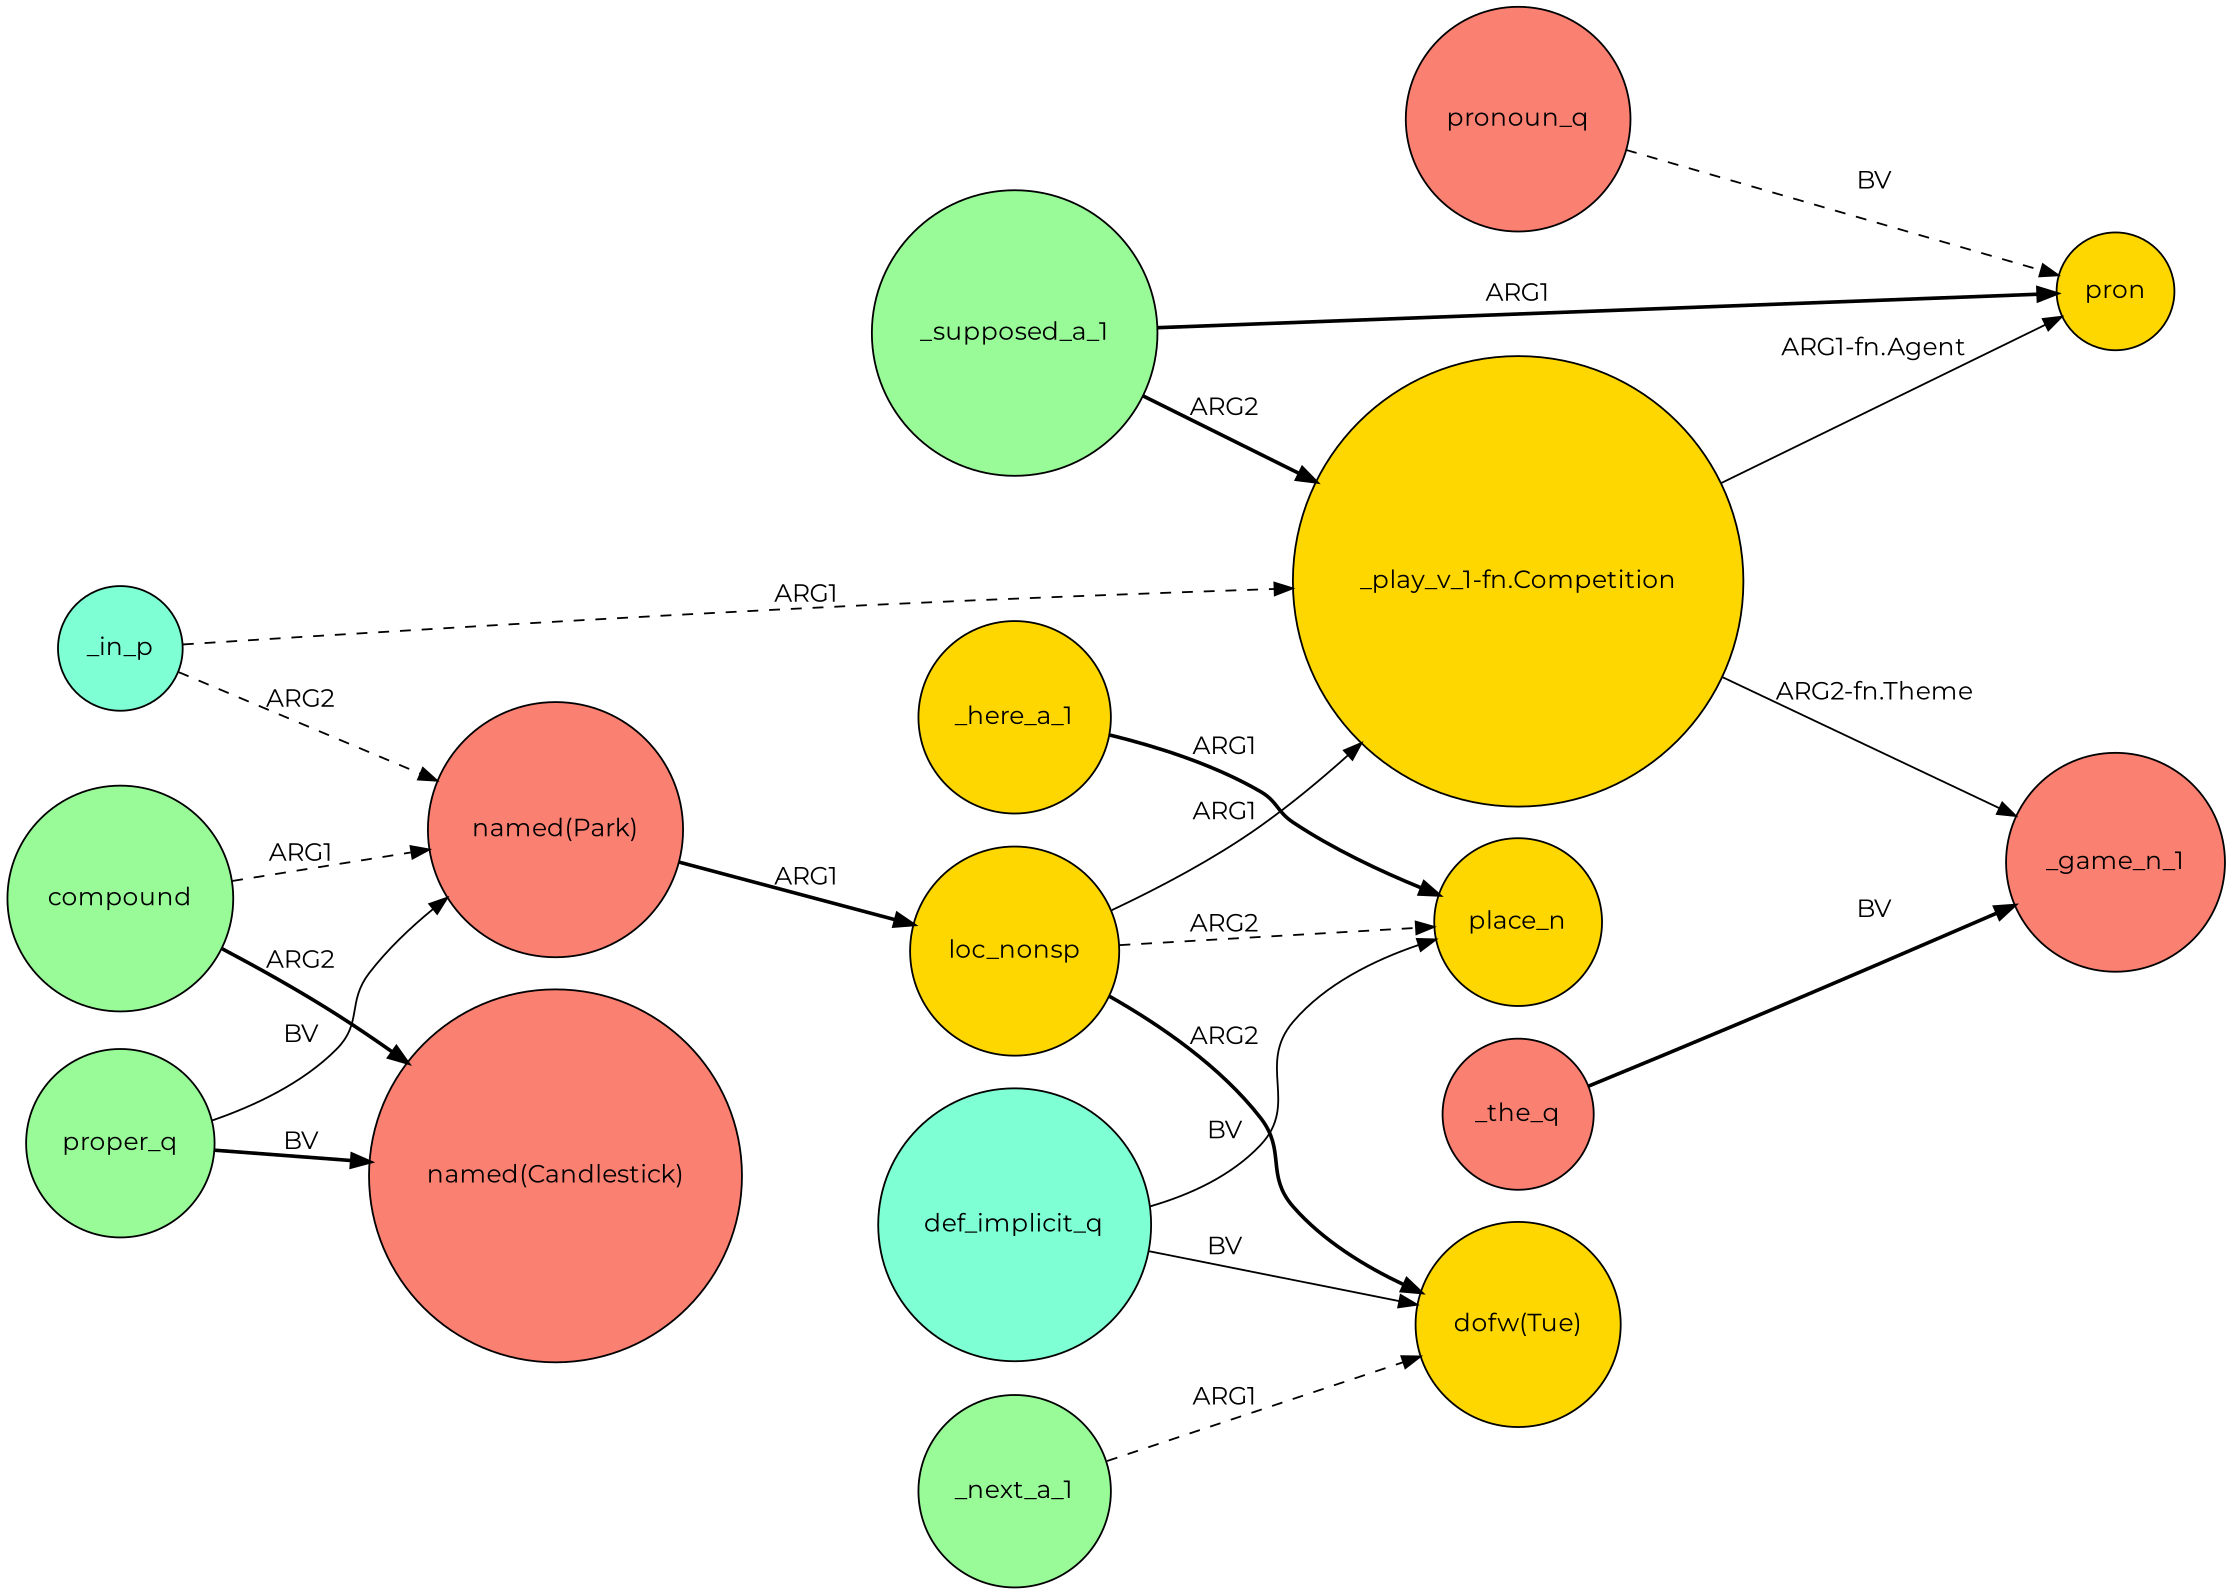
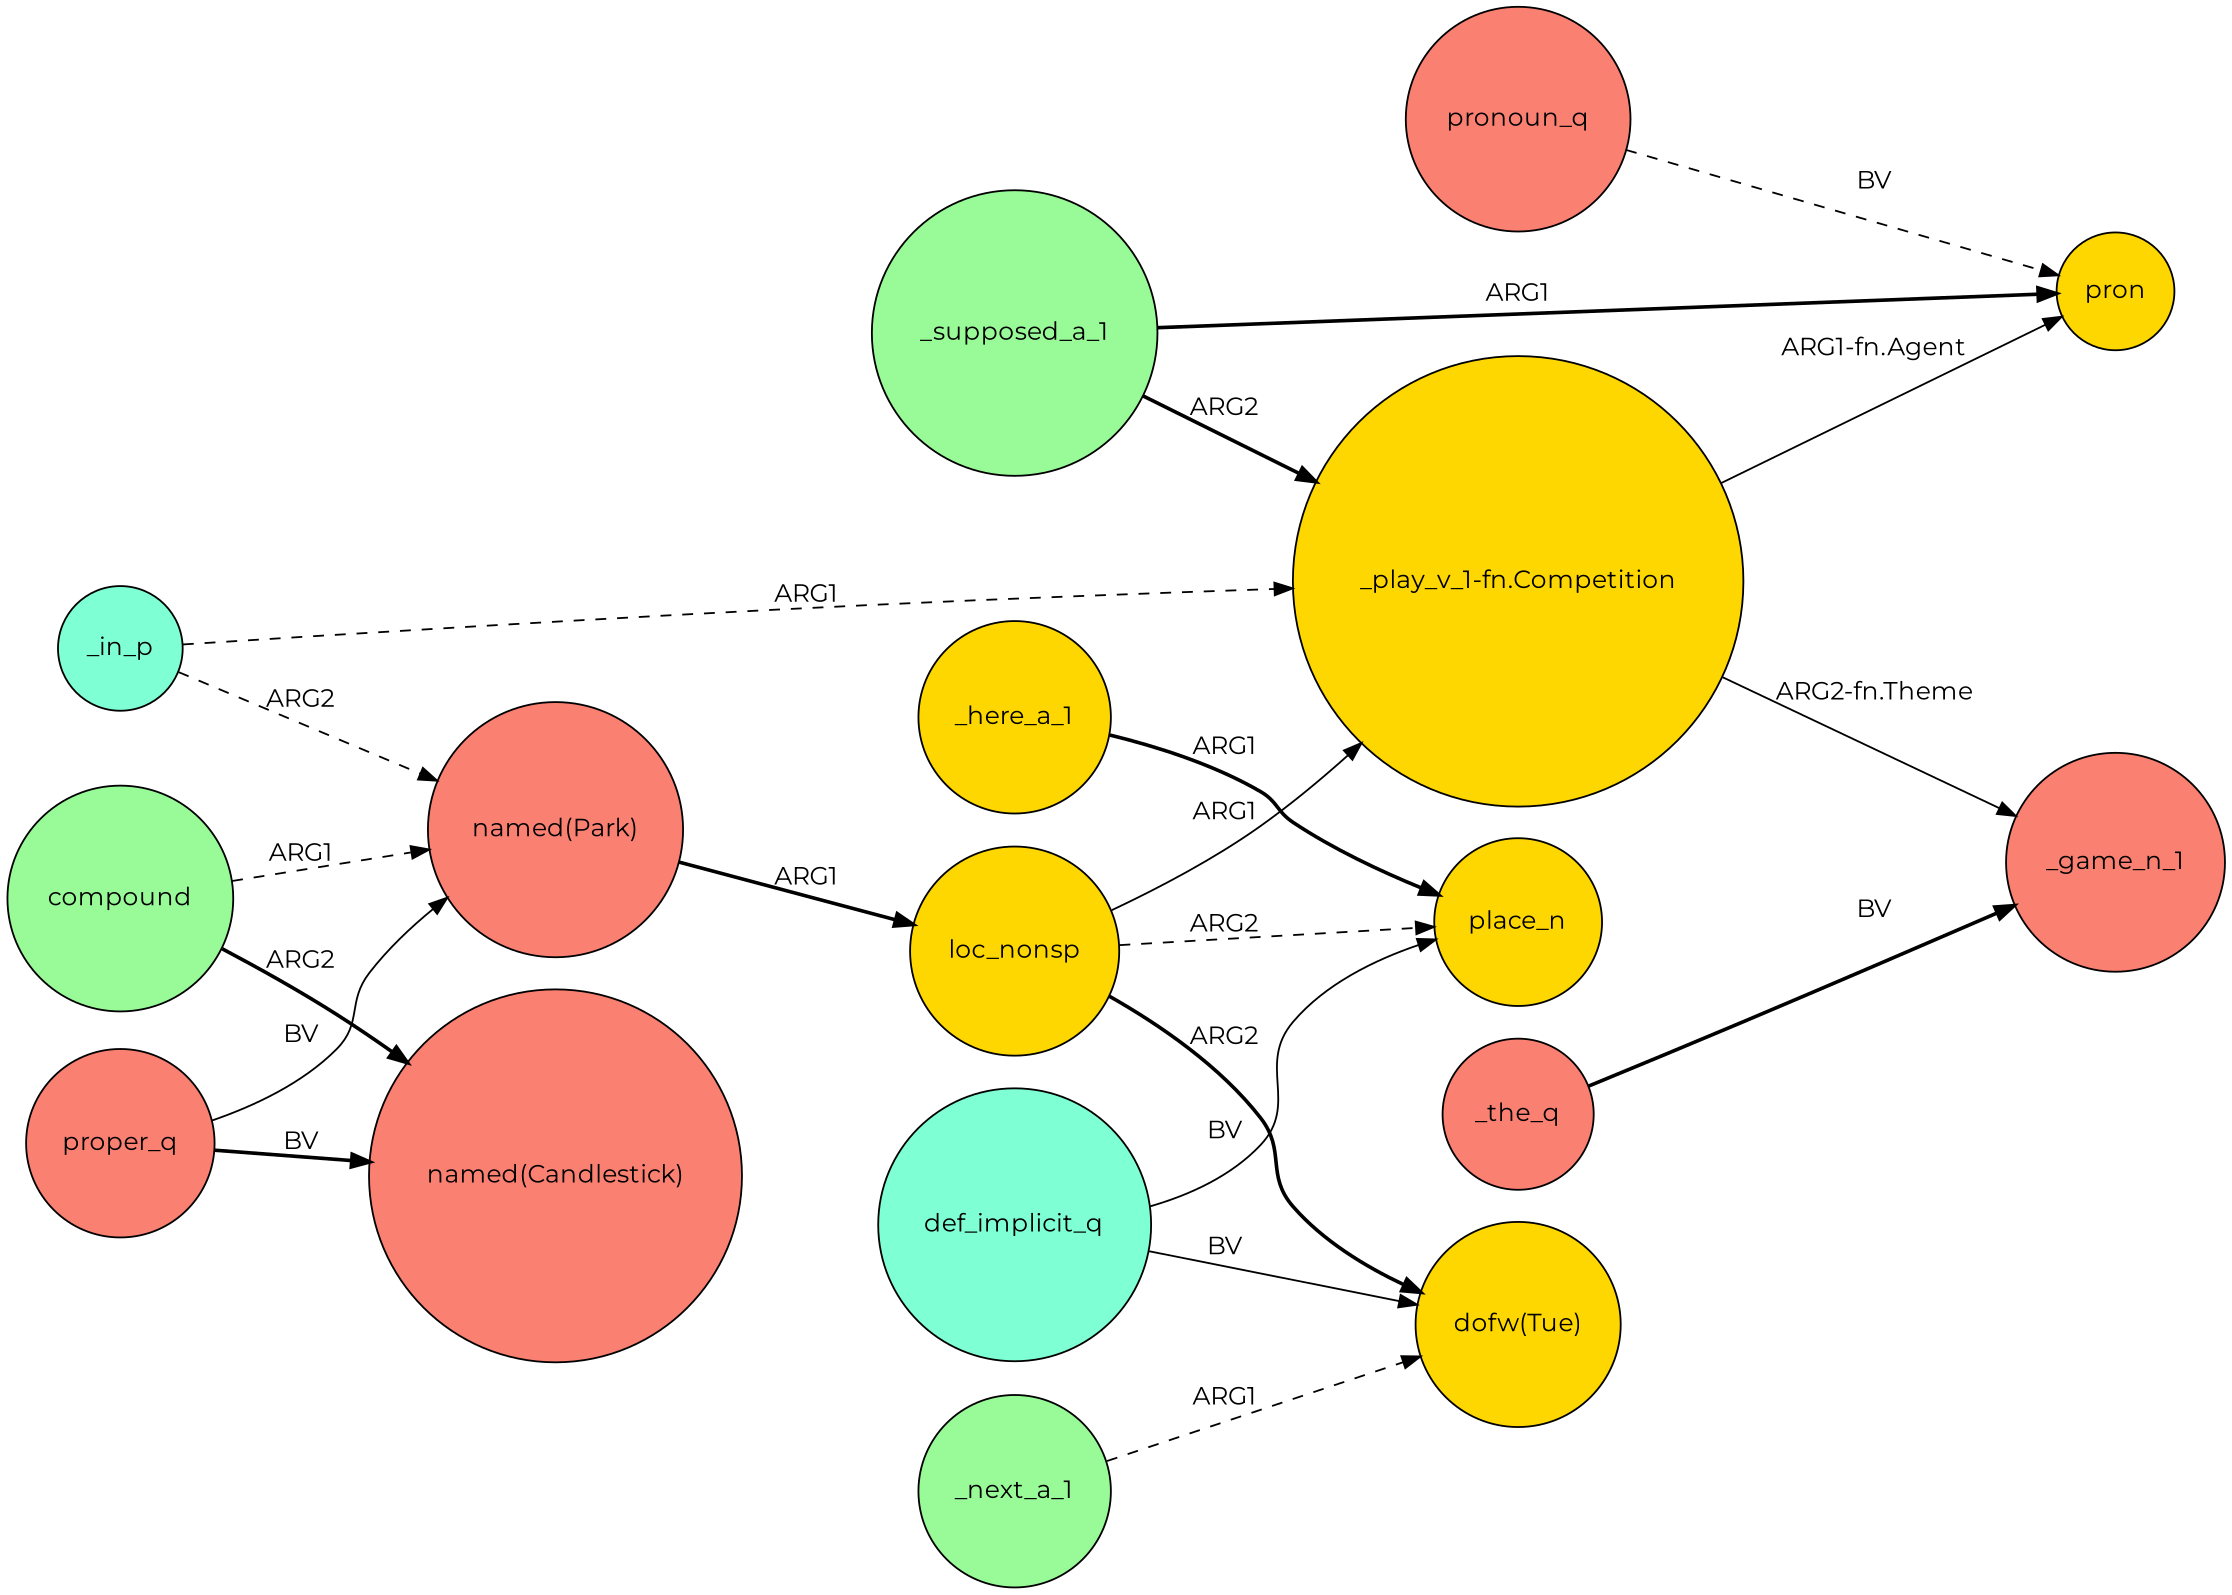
(120, 1143) -> (120, 1143)
